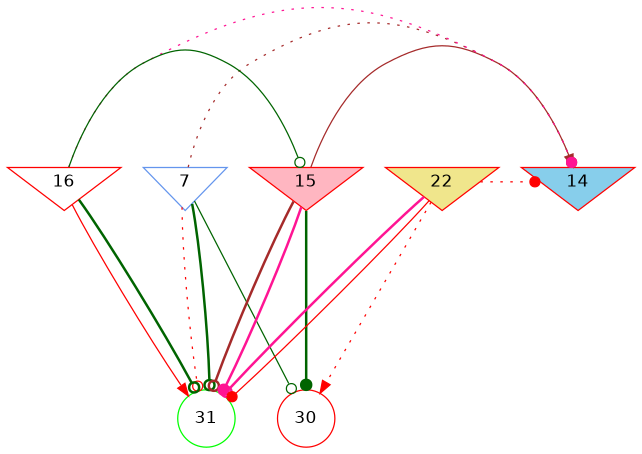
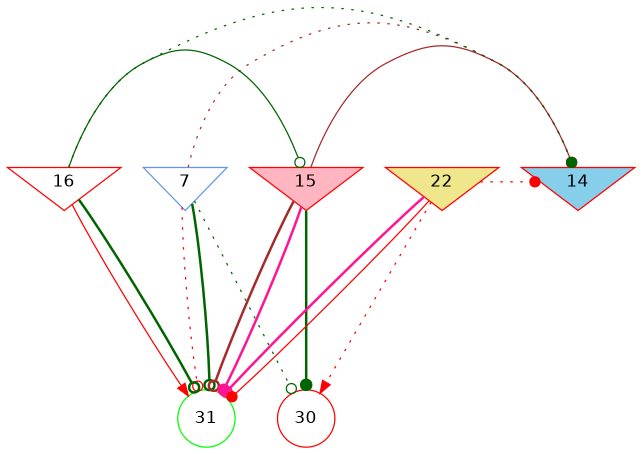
(316, 8) -> (316, 8)
(371, 23) -> (372, 23)
(242, 292) -> (242, 292)
